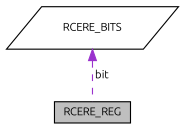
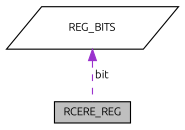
(92, 28) -> (92, 28)
